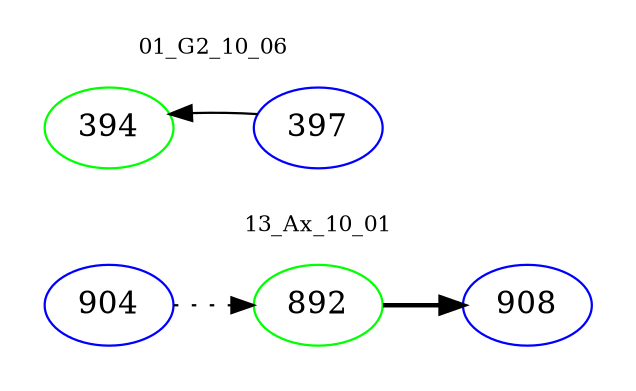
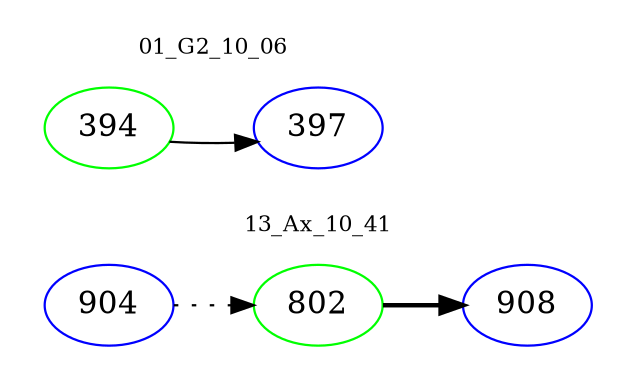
(225, 113) -> (202, 143)
(318, 226) -> (318, 226)
(318, 305) -> (318, 305)
